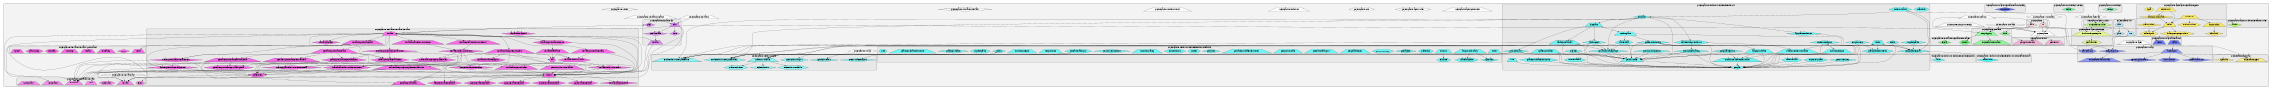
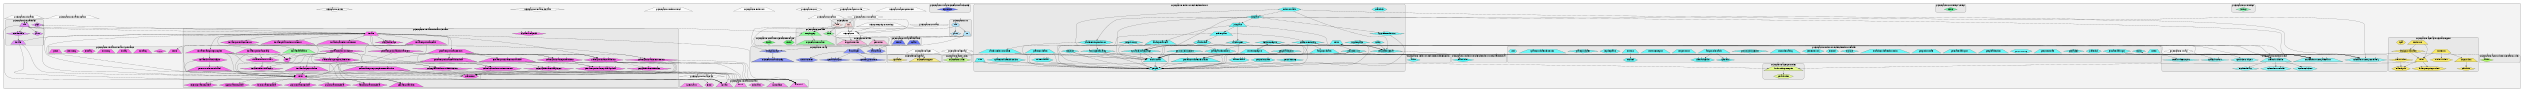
(1963, 45) -> (945, 55)
(34, 51) -> (72, 51)
(552, 51) -> (299, 51)
none -> (2048, 51)
(619, 83) -> (267, 85)
